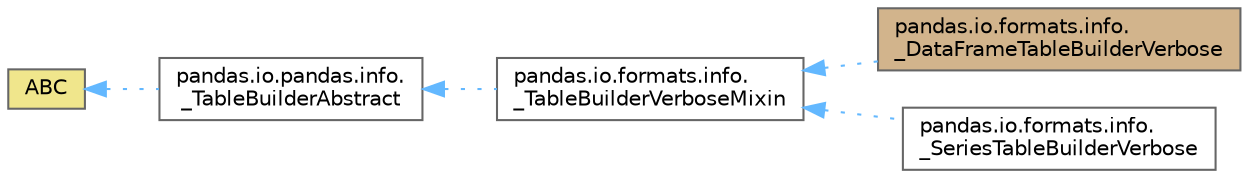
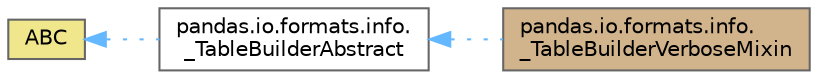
(1059, 39) -> none
(291, 89) -> (294, 39)
(650, 89) -> (656, 39)
(1059, 139) -> none
